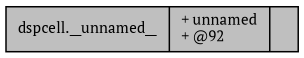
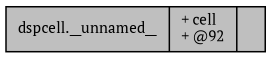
(220, 20) -> (199, 20)
